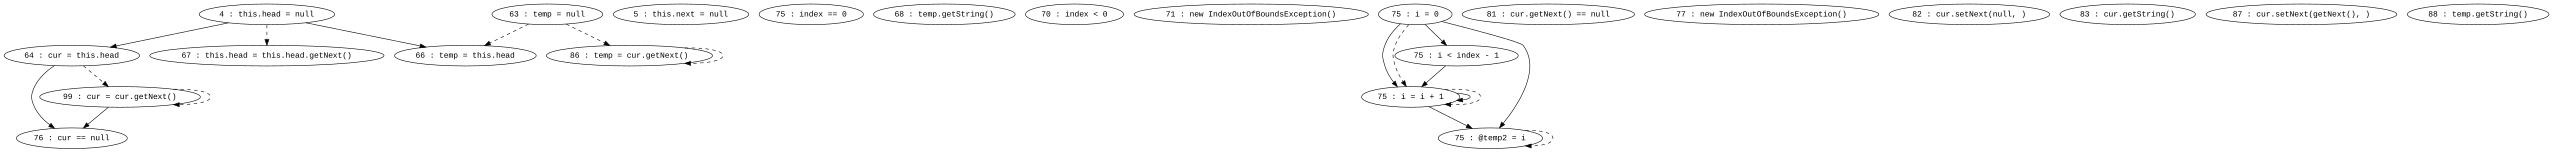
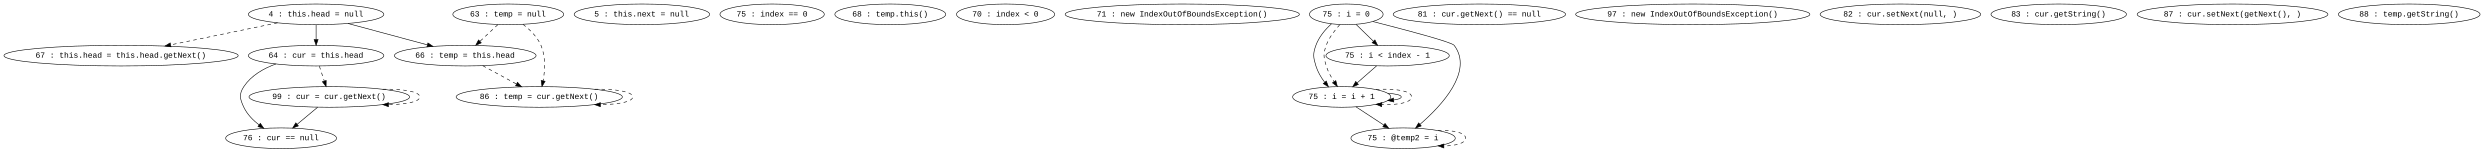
(944, 14) -> (890, 14)
(1762, 14) -> (1693, 14)
none -> (500, 75)
